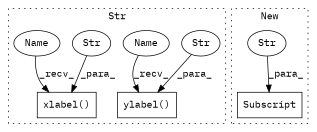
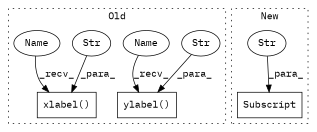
(117, 17) -> (117, 17)
